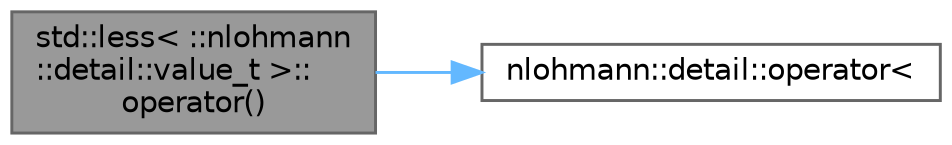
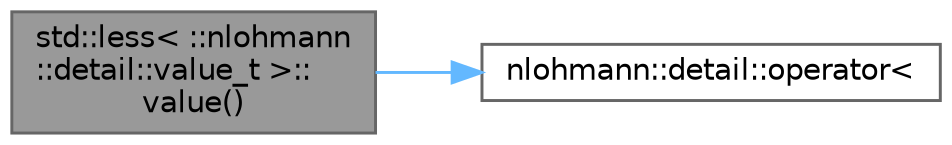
(194, 72) -> (194, 72)
